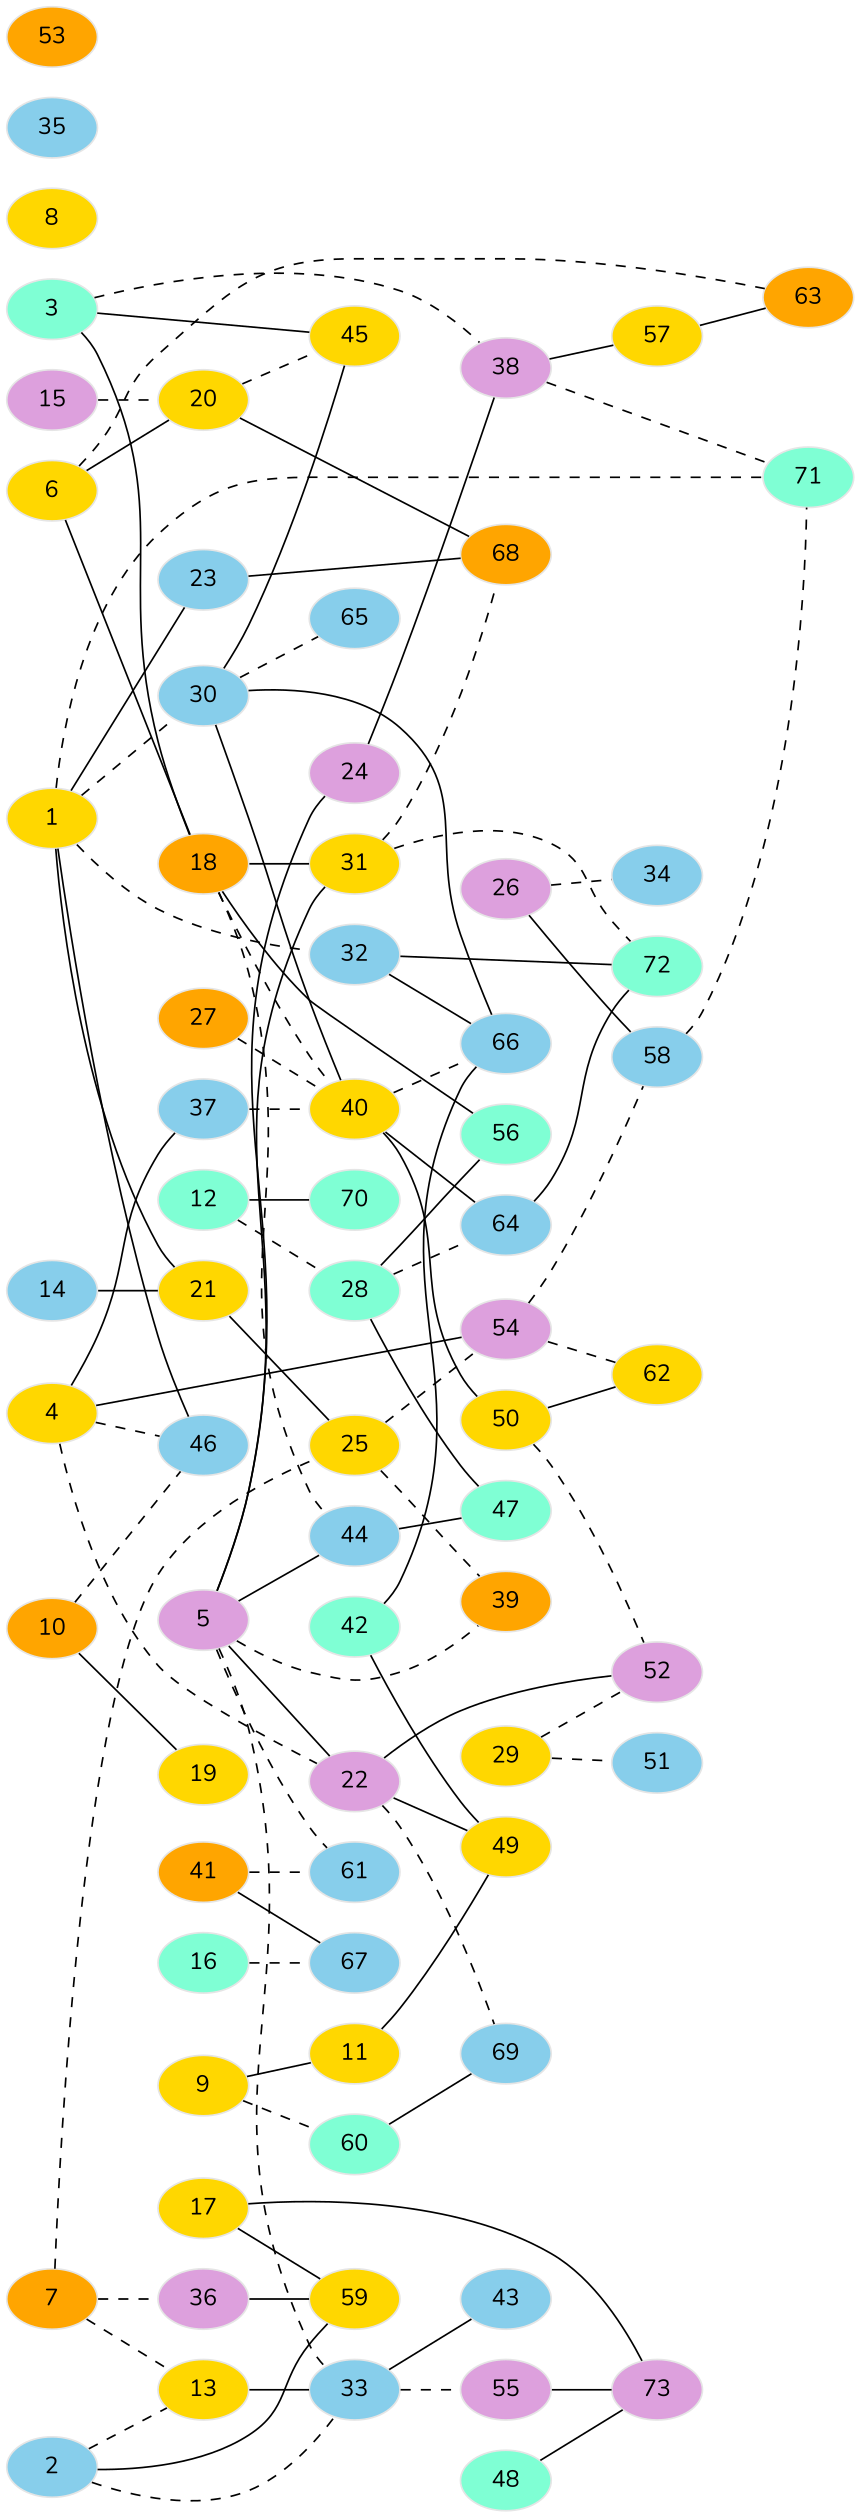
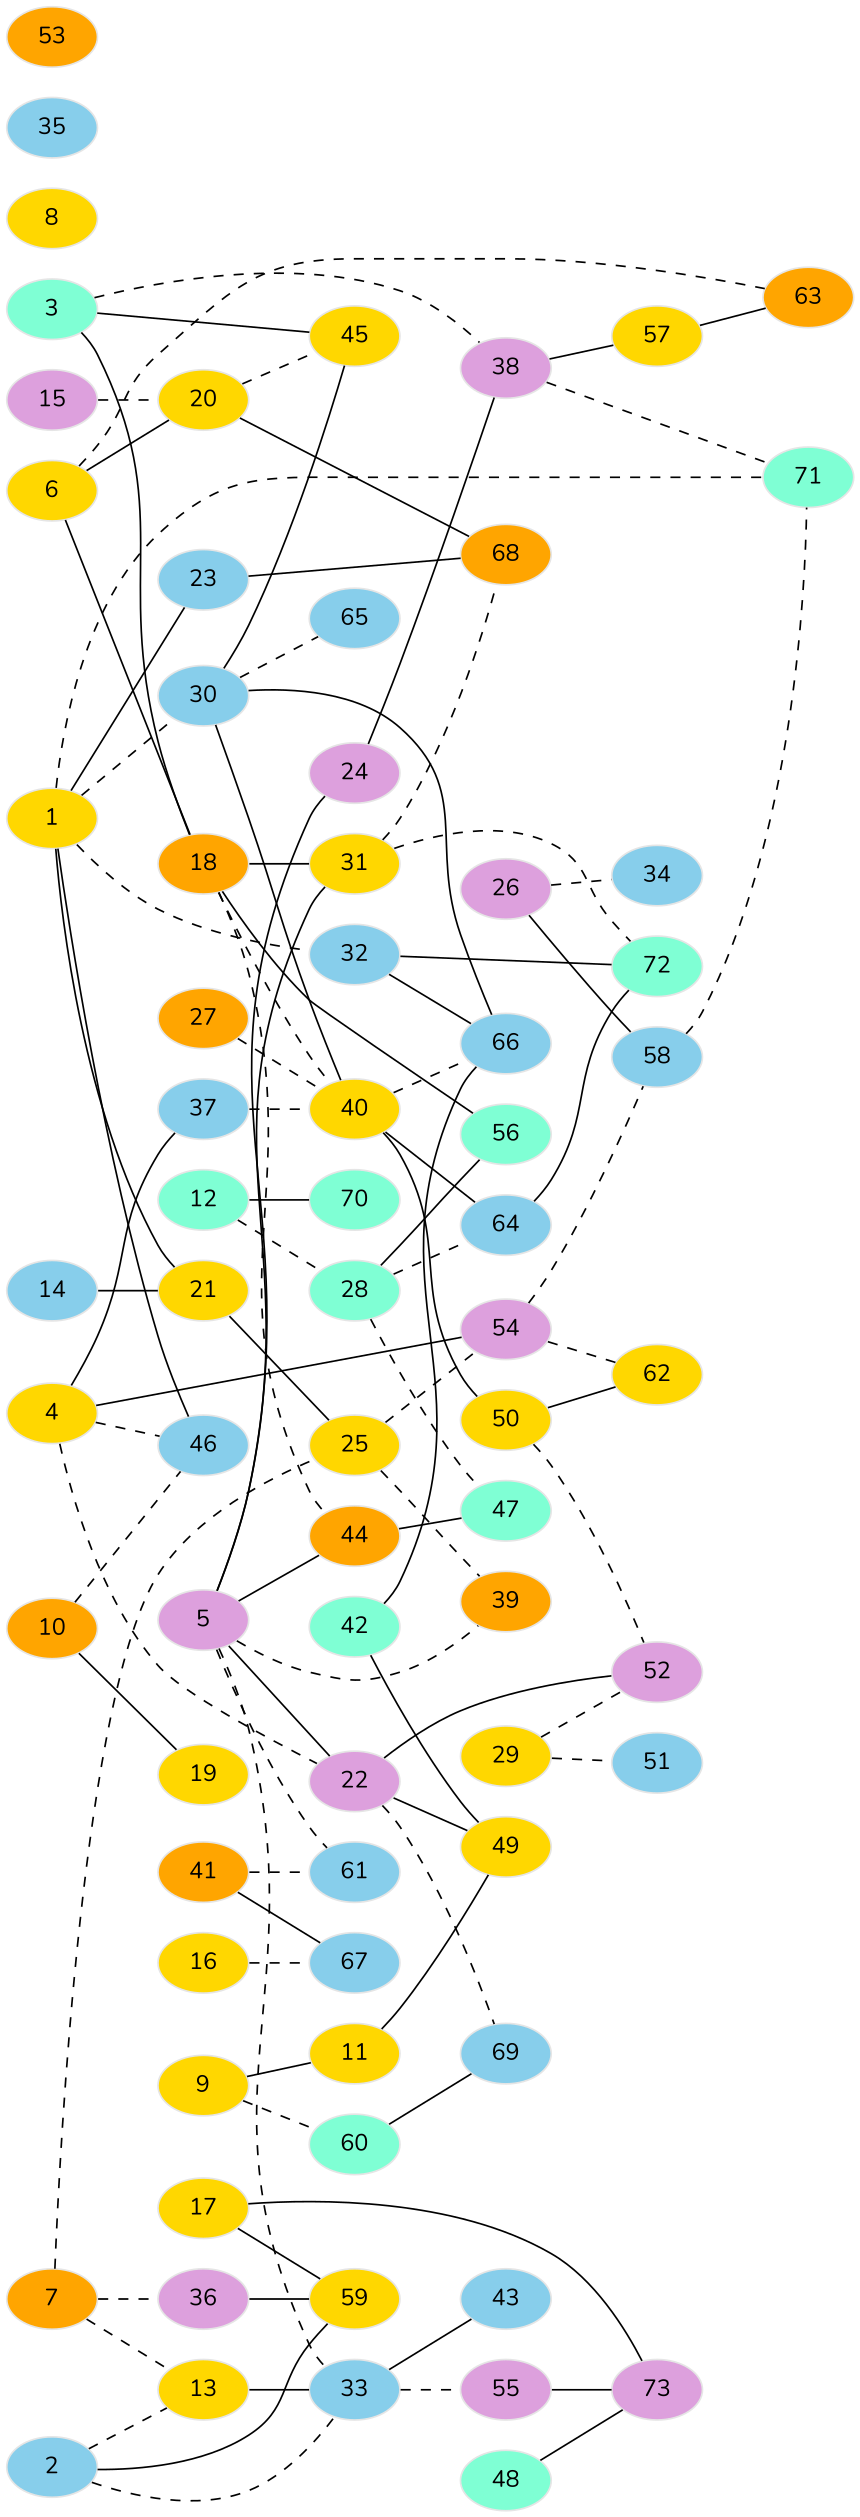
(423, 1410) -> (423, 1410)
(355, 1536) -> (355, 1536)
(203, 1963) -> (203, 1963)
